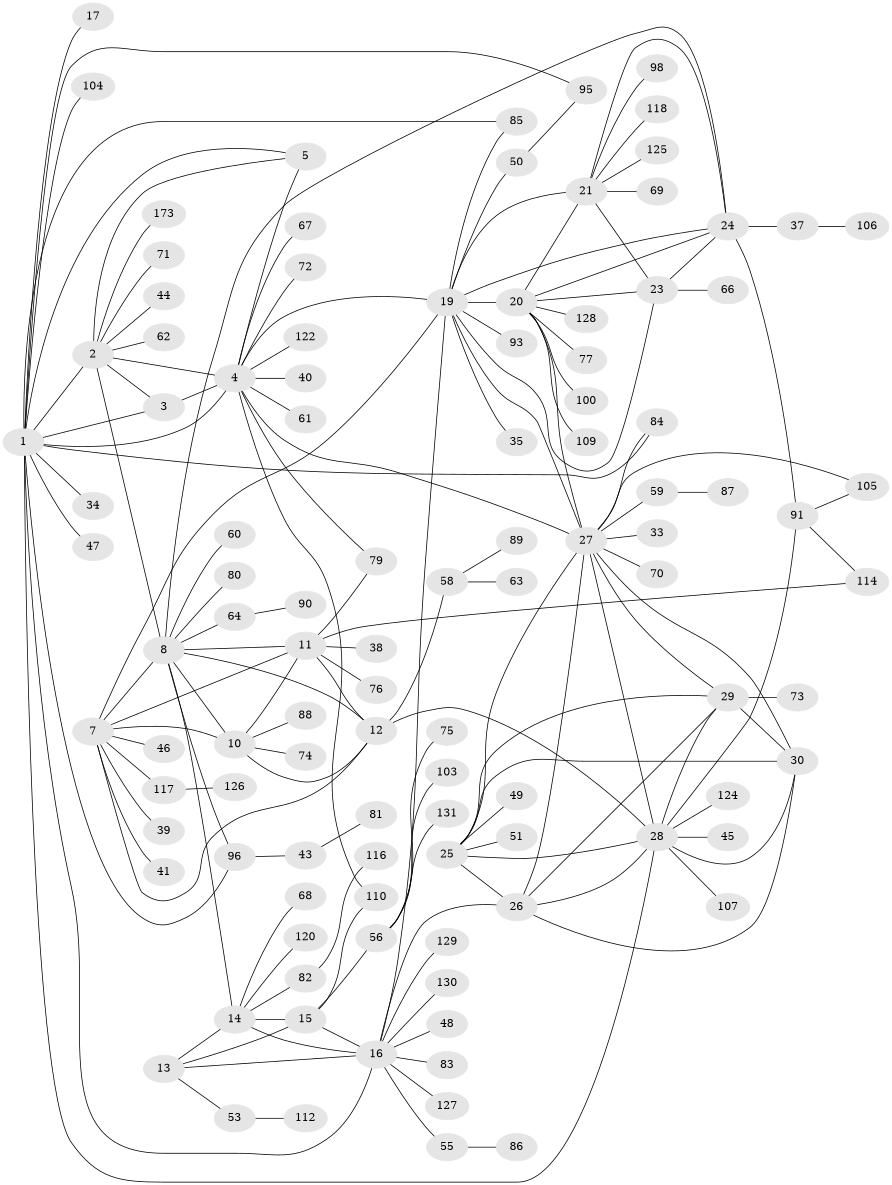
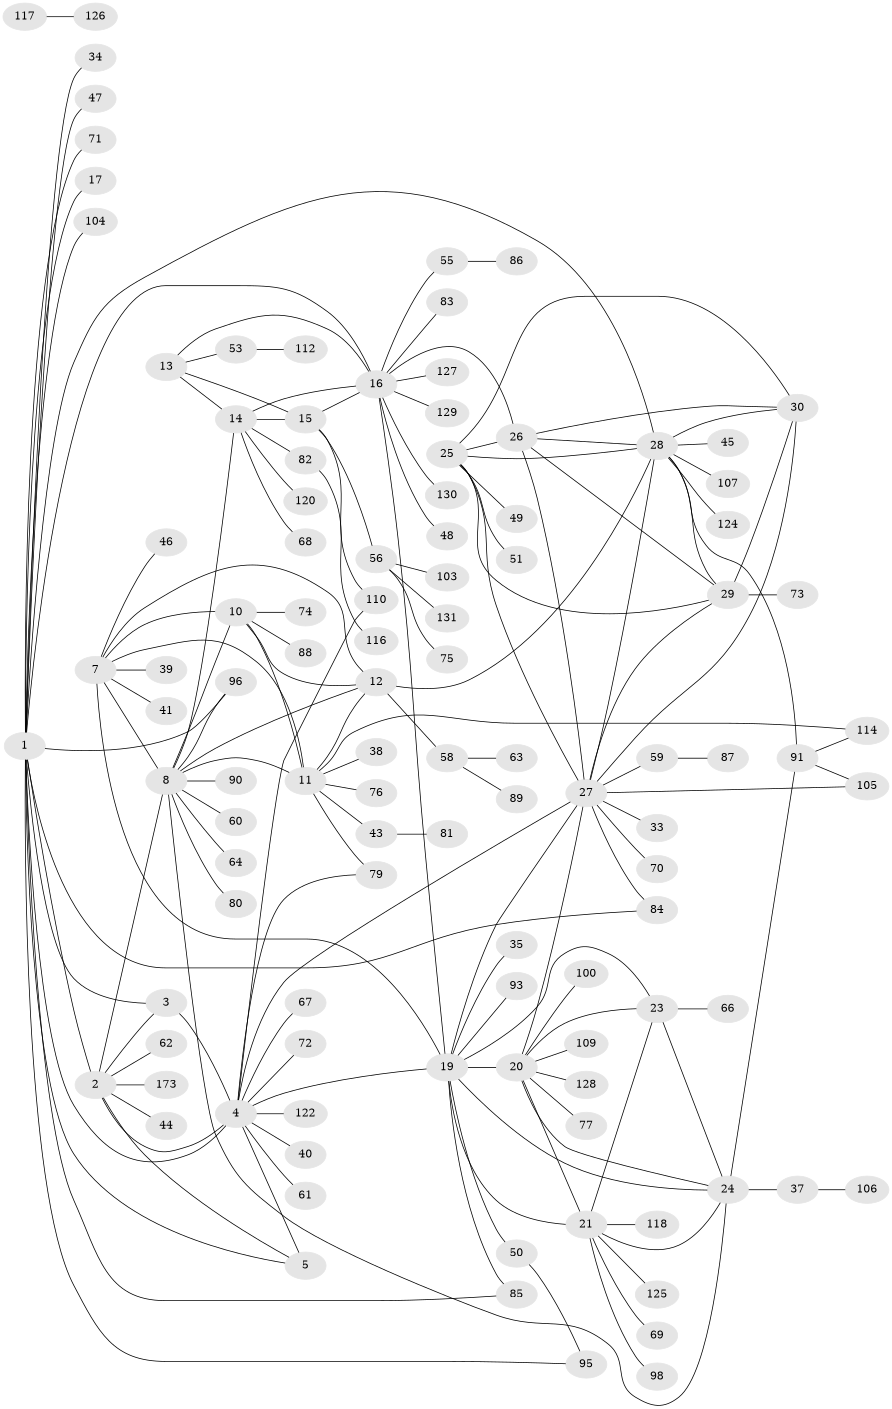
(123, 302) -> (38, 350)
(270, 611) -> (201, 781)
(128, 761) -> none
(270, 856) -> (341, 808)
